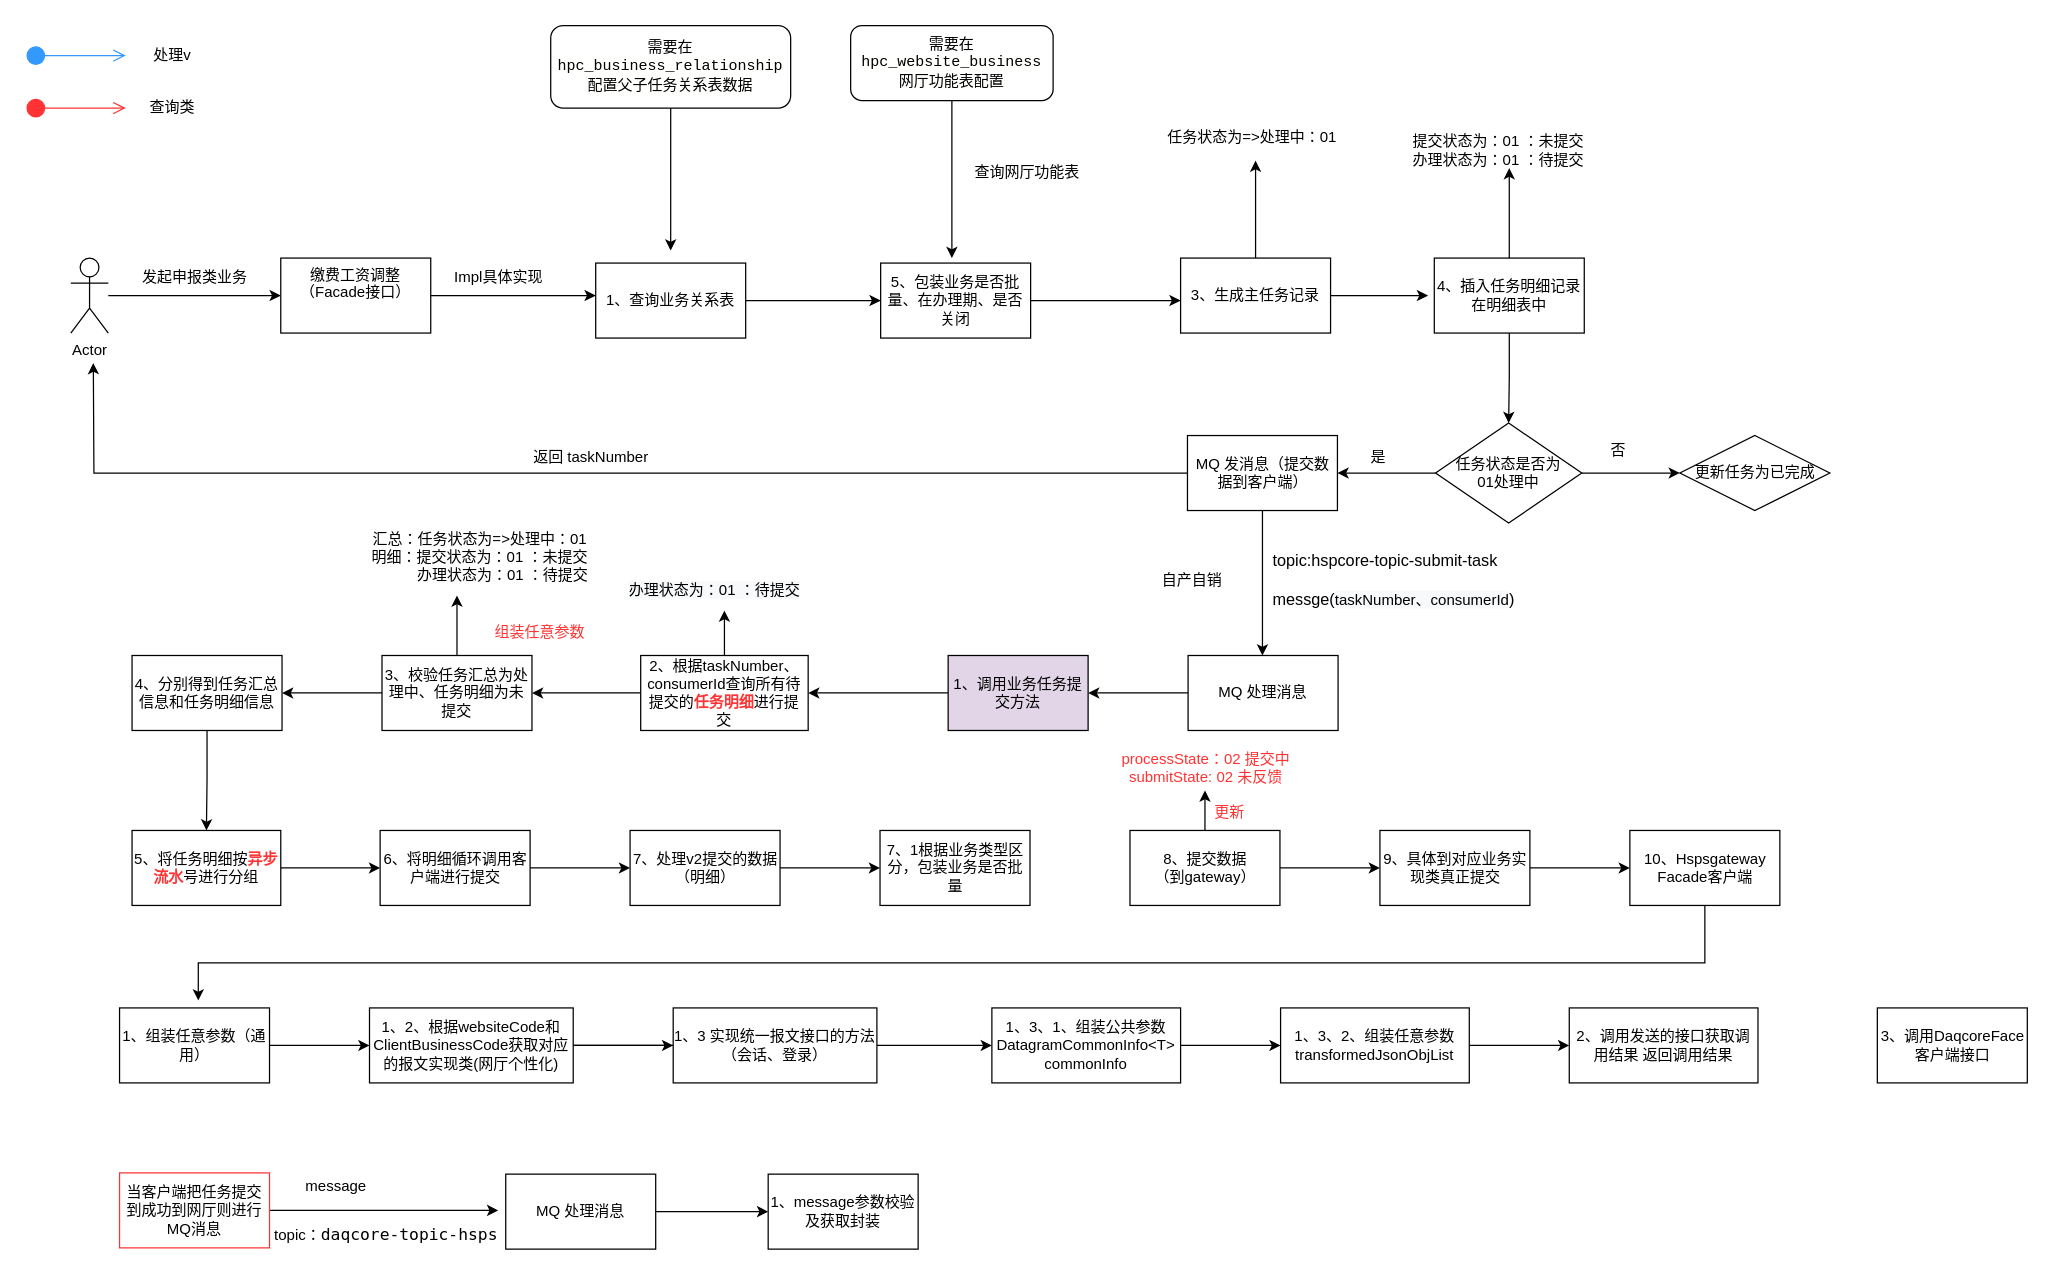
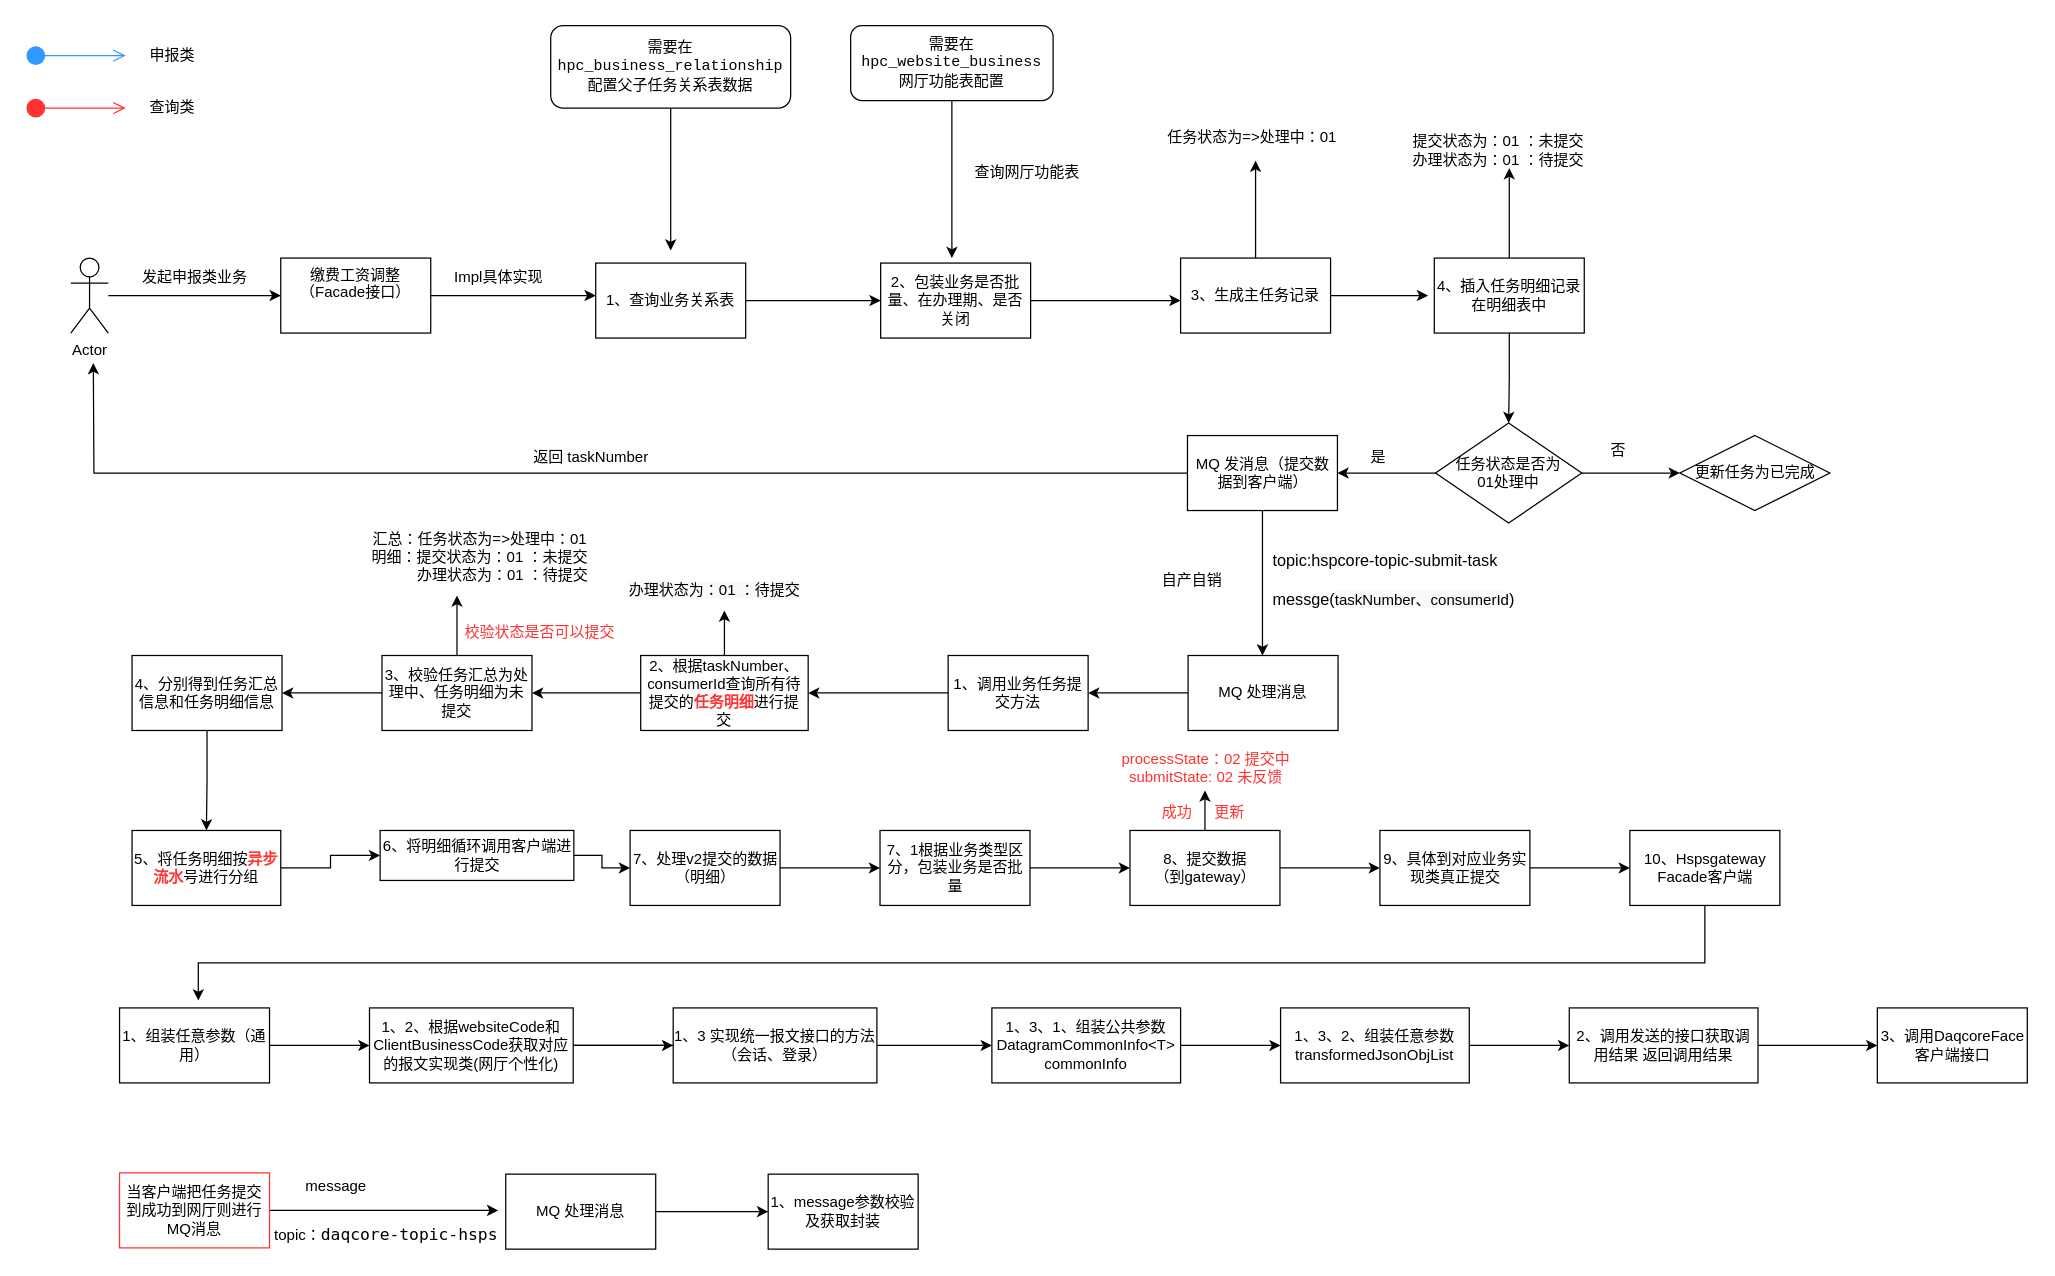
(173, 56) -> (173, 56)
(956, 301) -> (956, 301)
(540, 633) -> (540, 633)
(1018, 693) -> (1018, 693)
none -> (1177, 813)
(455, 868) -> (477, 856)
none -> (1076, 868)
none -> (1813, 1046)
